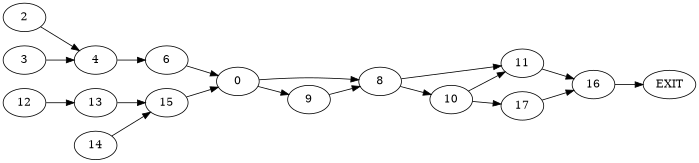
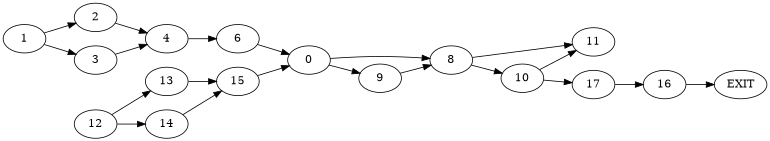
none -> (24, 39)
(554, 73) -> none
none -> (127, 124)
